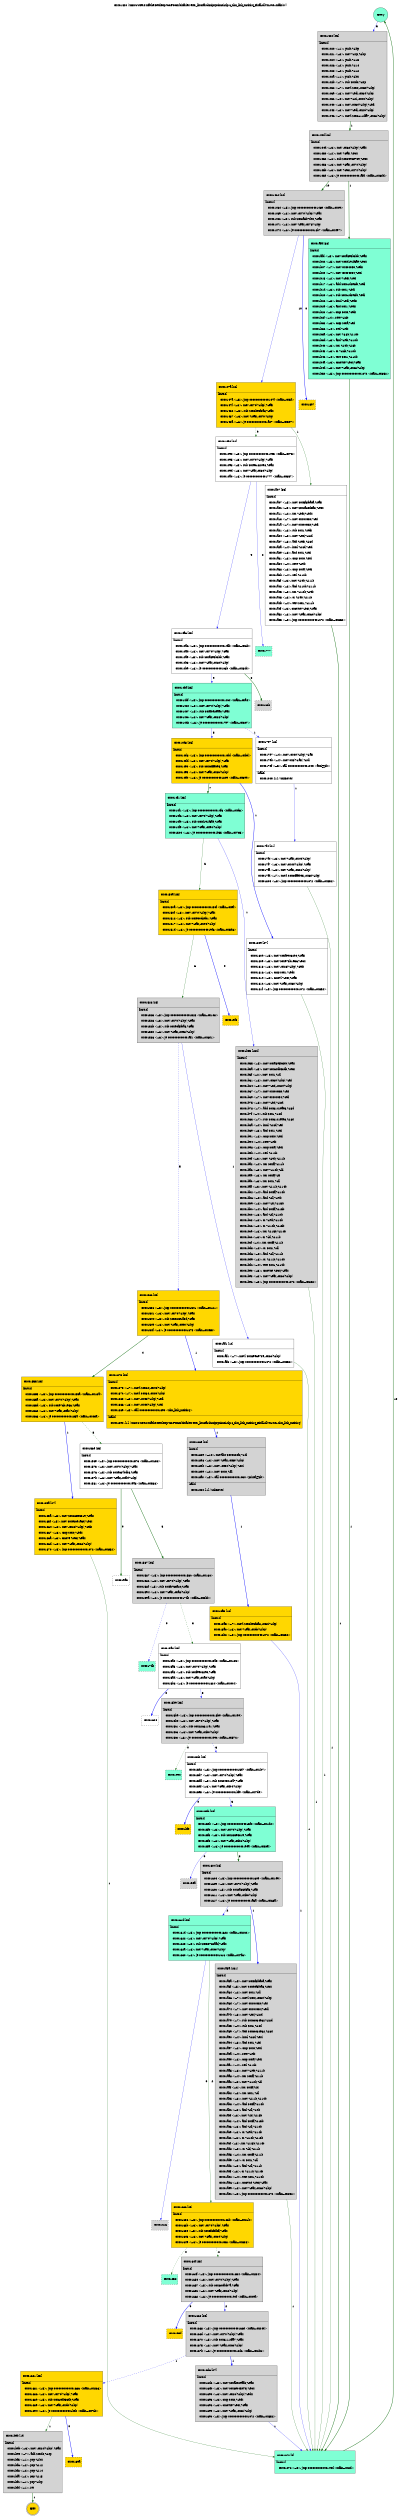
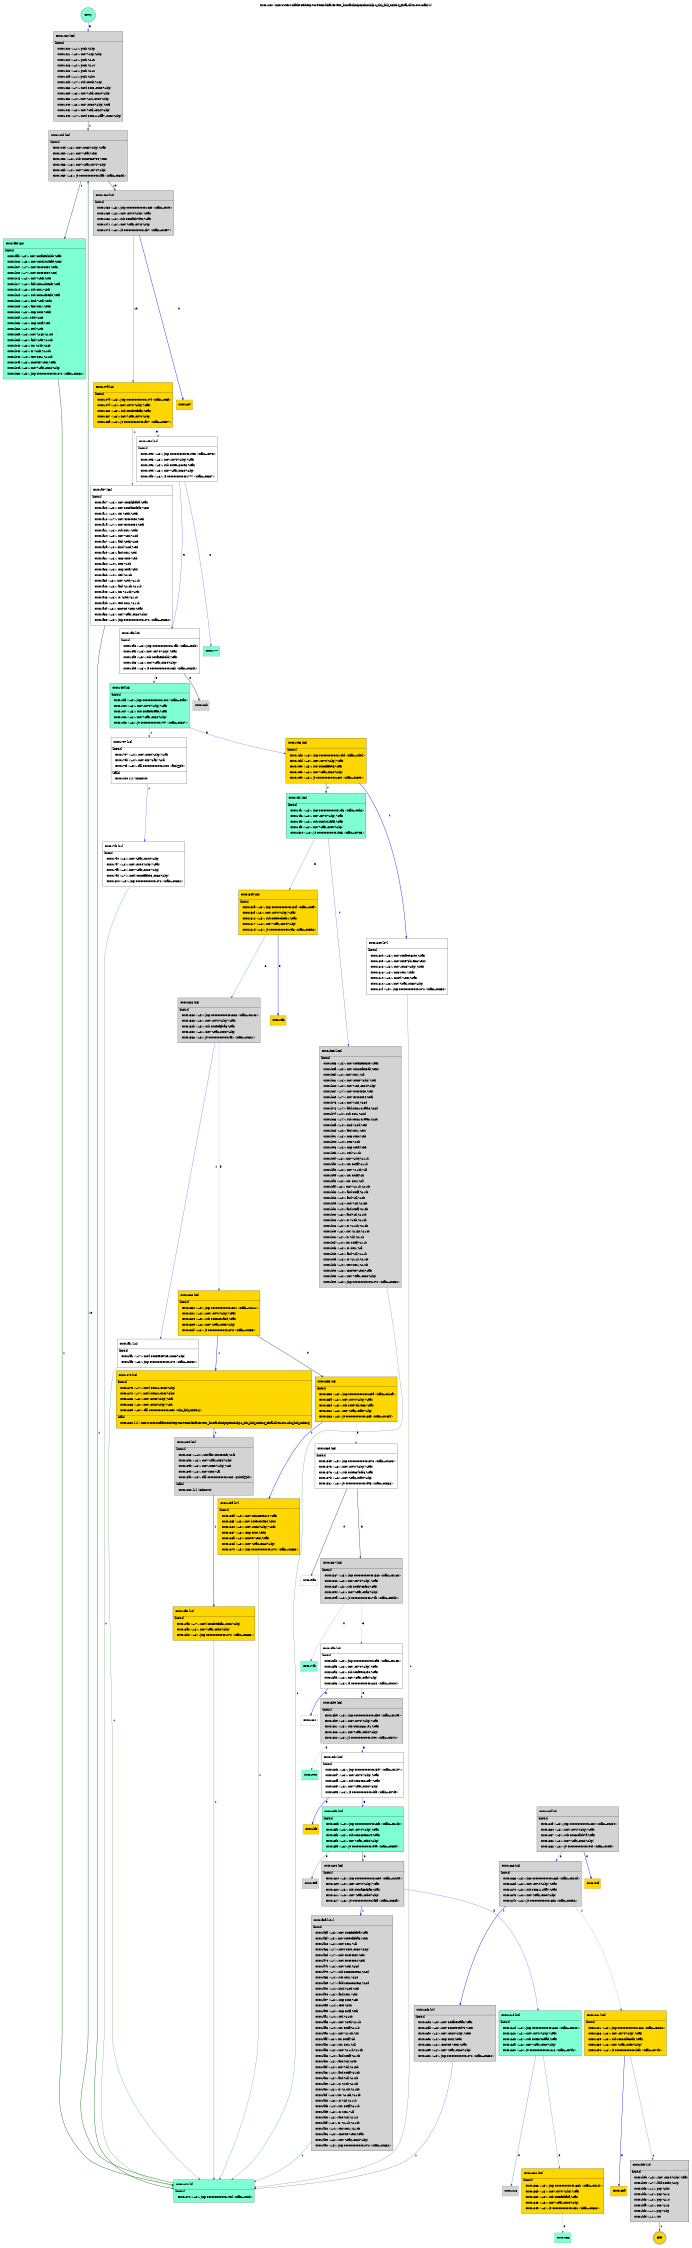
(393, 1248) -> (88, 1212)
(217, 2251) -> none
